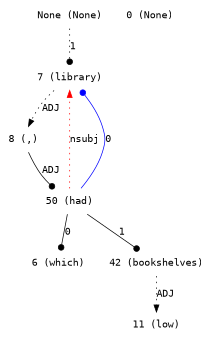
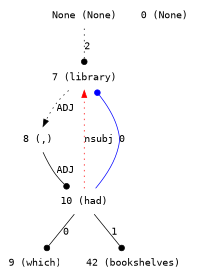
(73, 47) -> (87, 47)
(70, 201) -> (84, 201)
(58, 263) -> (35, 263)
(156, 325) -> none
